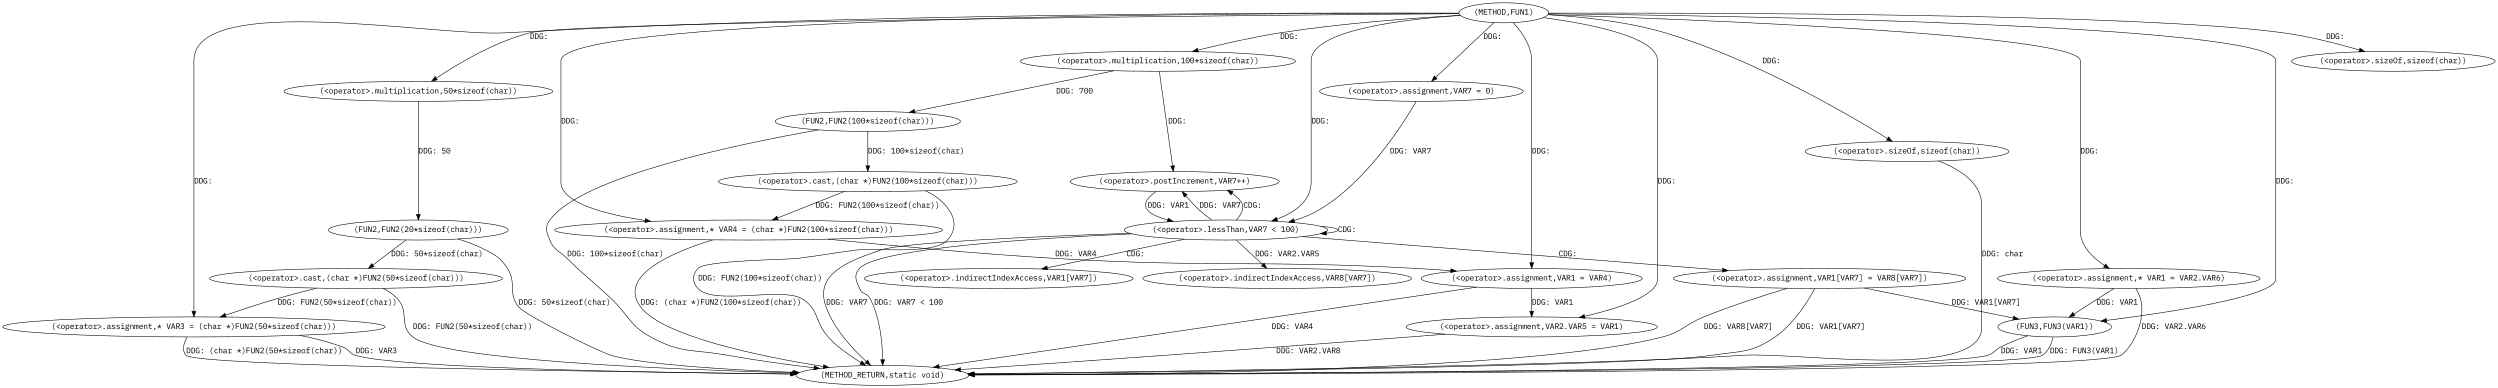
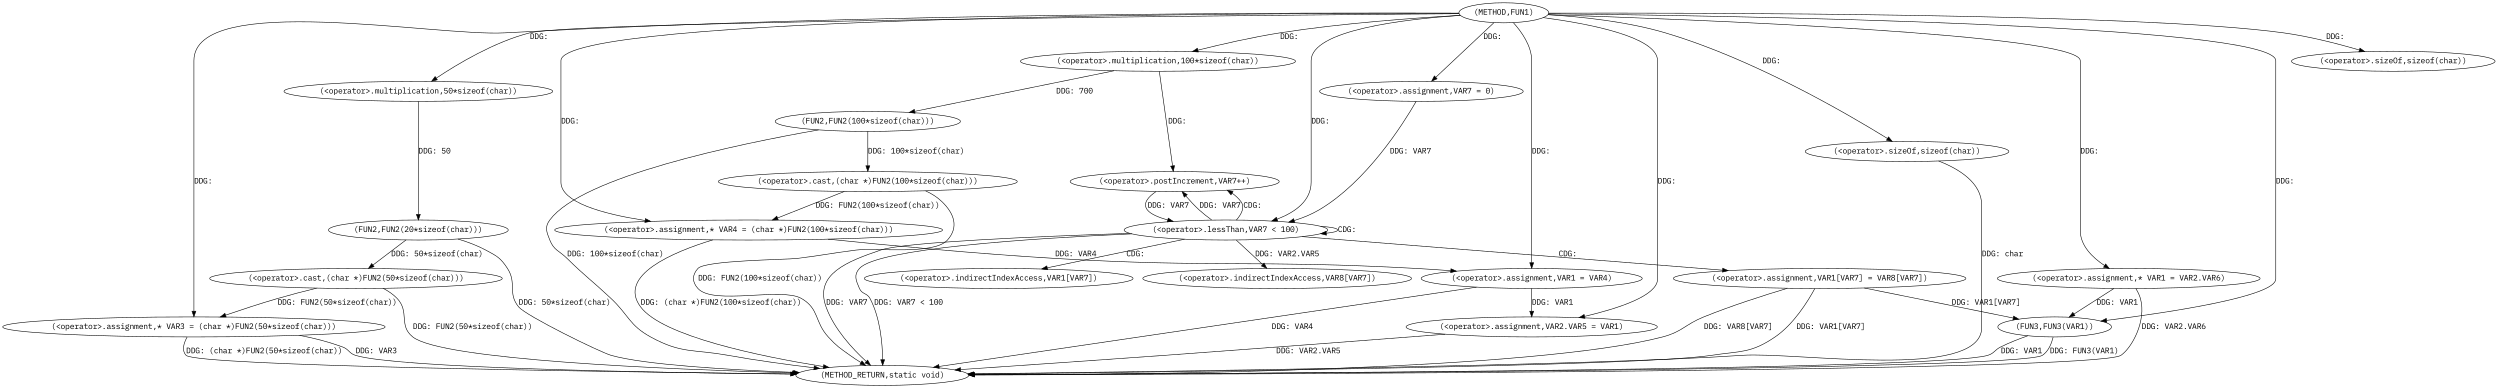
(1168, 206) -> (1168, 206)
(1308, 351) -> (1308, 351)
